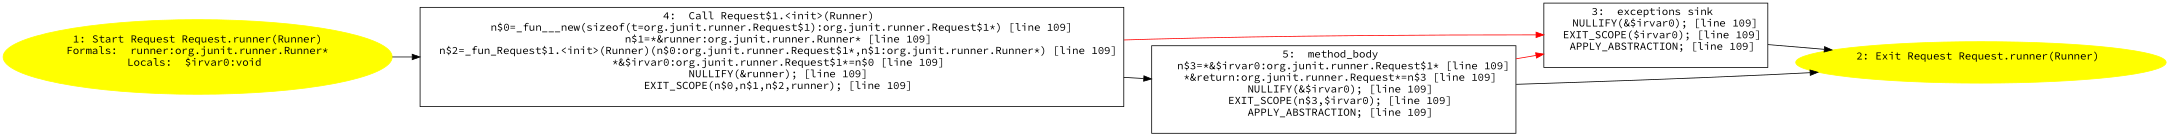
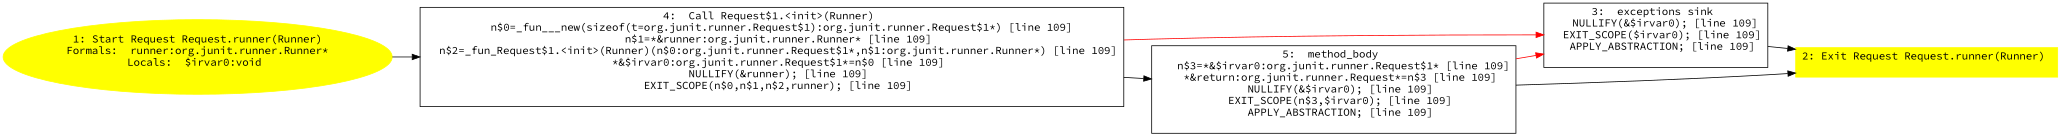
(1981, 62) -> (1927, 62)
